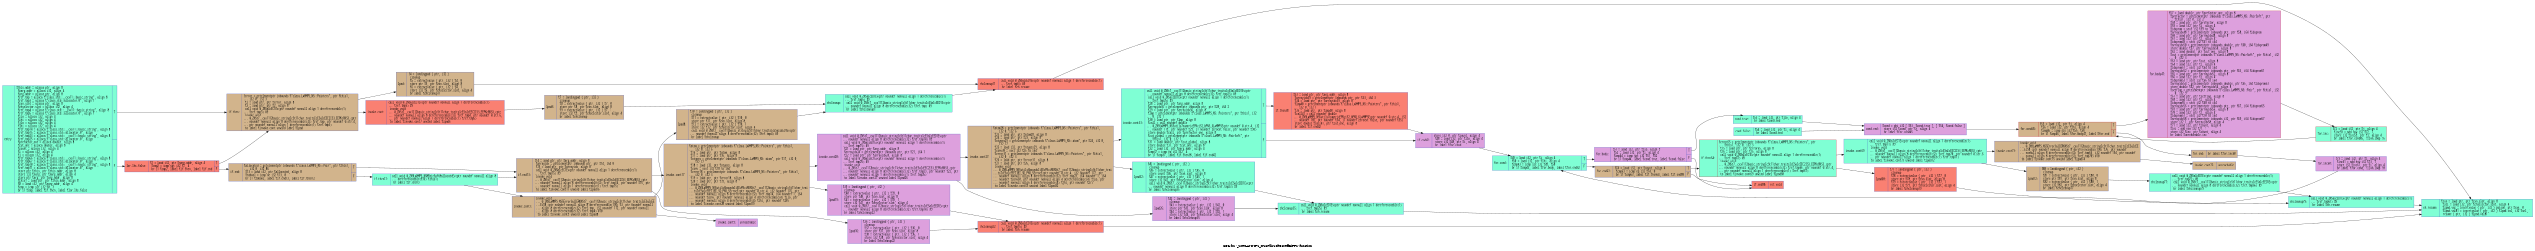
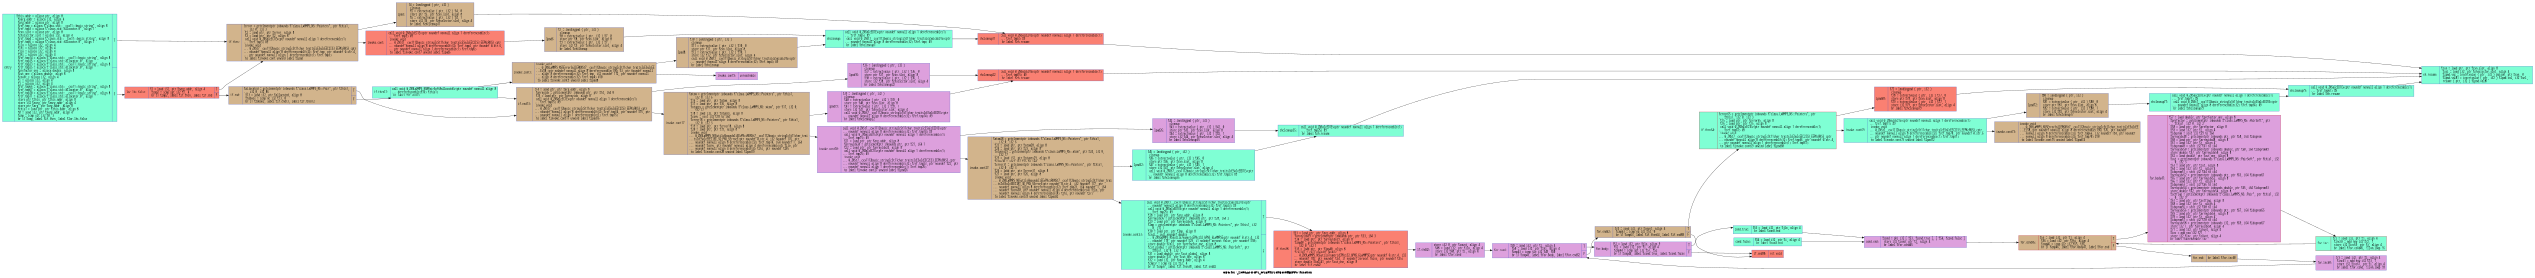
(1340, 141) -> none
(1539, 163) -> (1539, 251)
(2214, 166) -> none
(1177, 174) -> (1175, 162)
